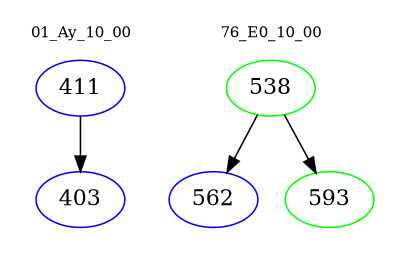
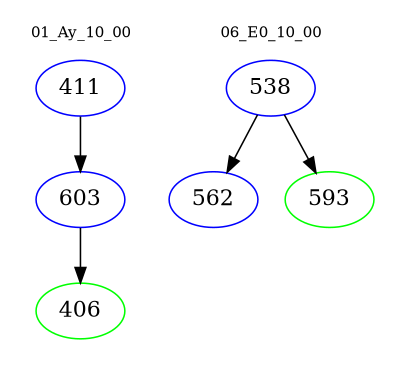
(272, 33) -> (272, 33)
(271, 88) -> (271, 88)
(80, 200) -> (80, 200)
none -> (80, 311)
